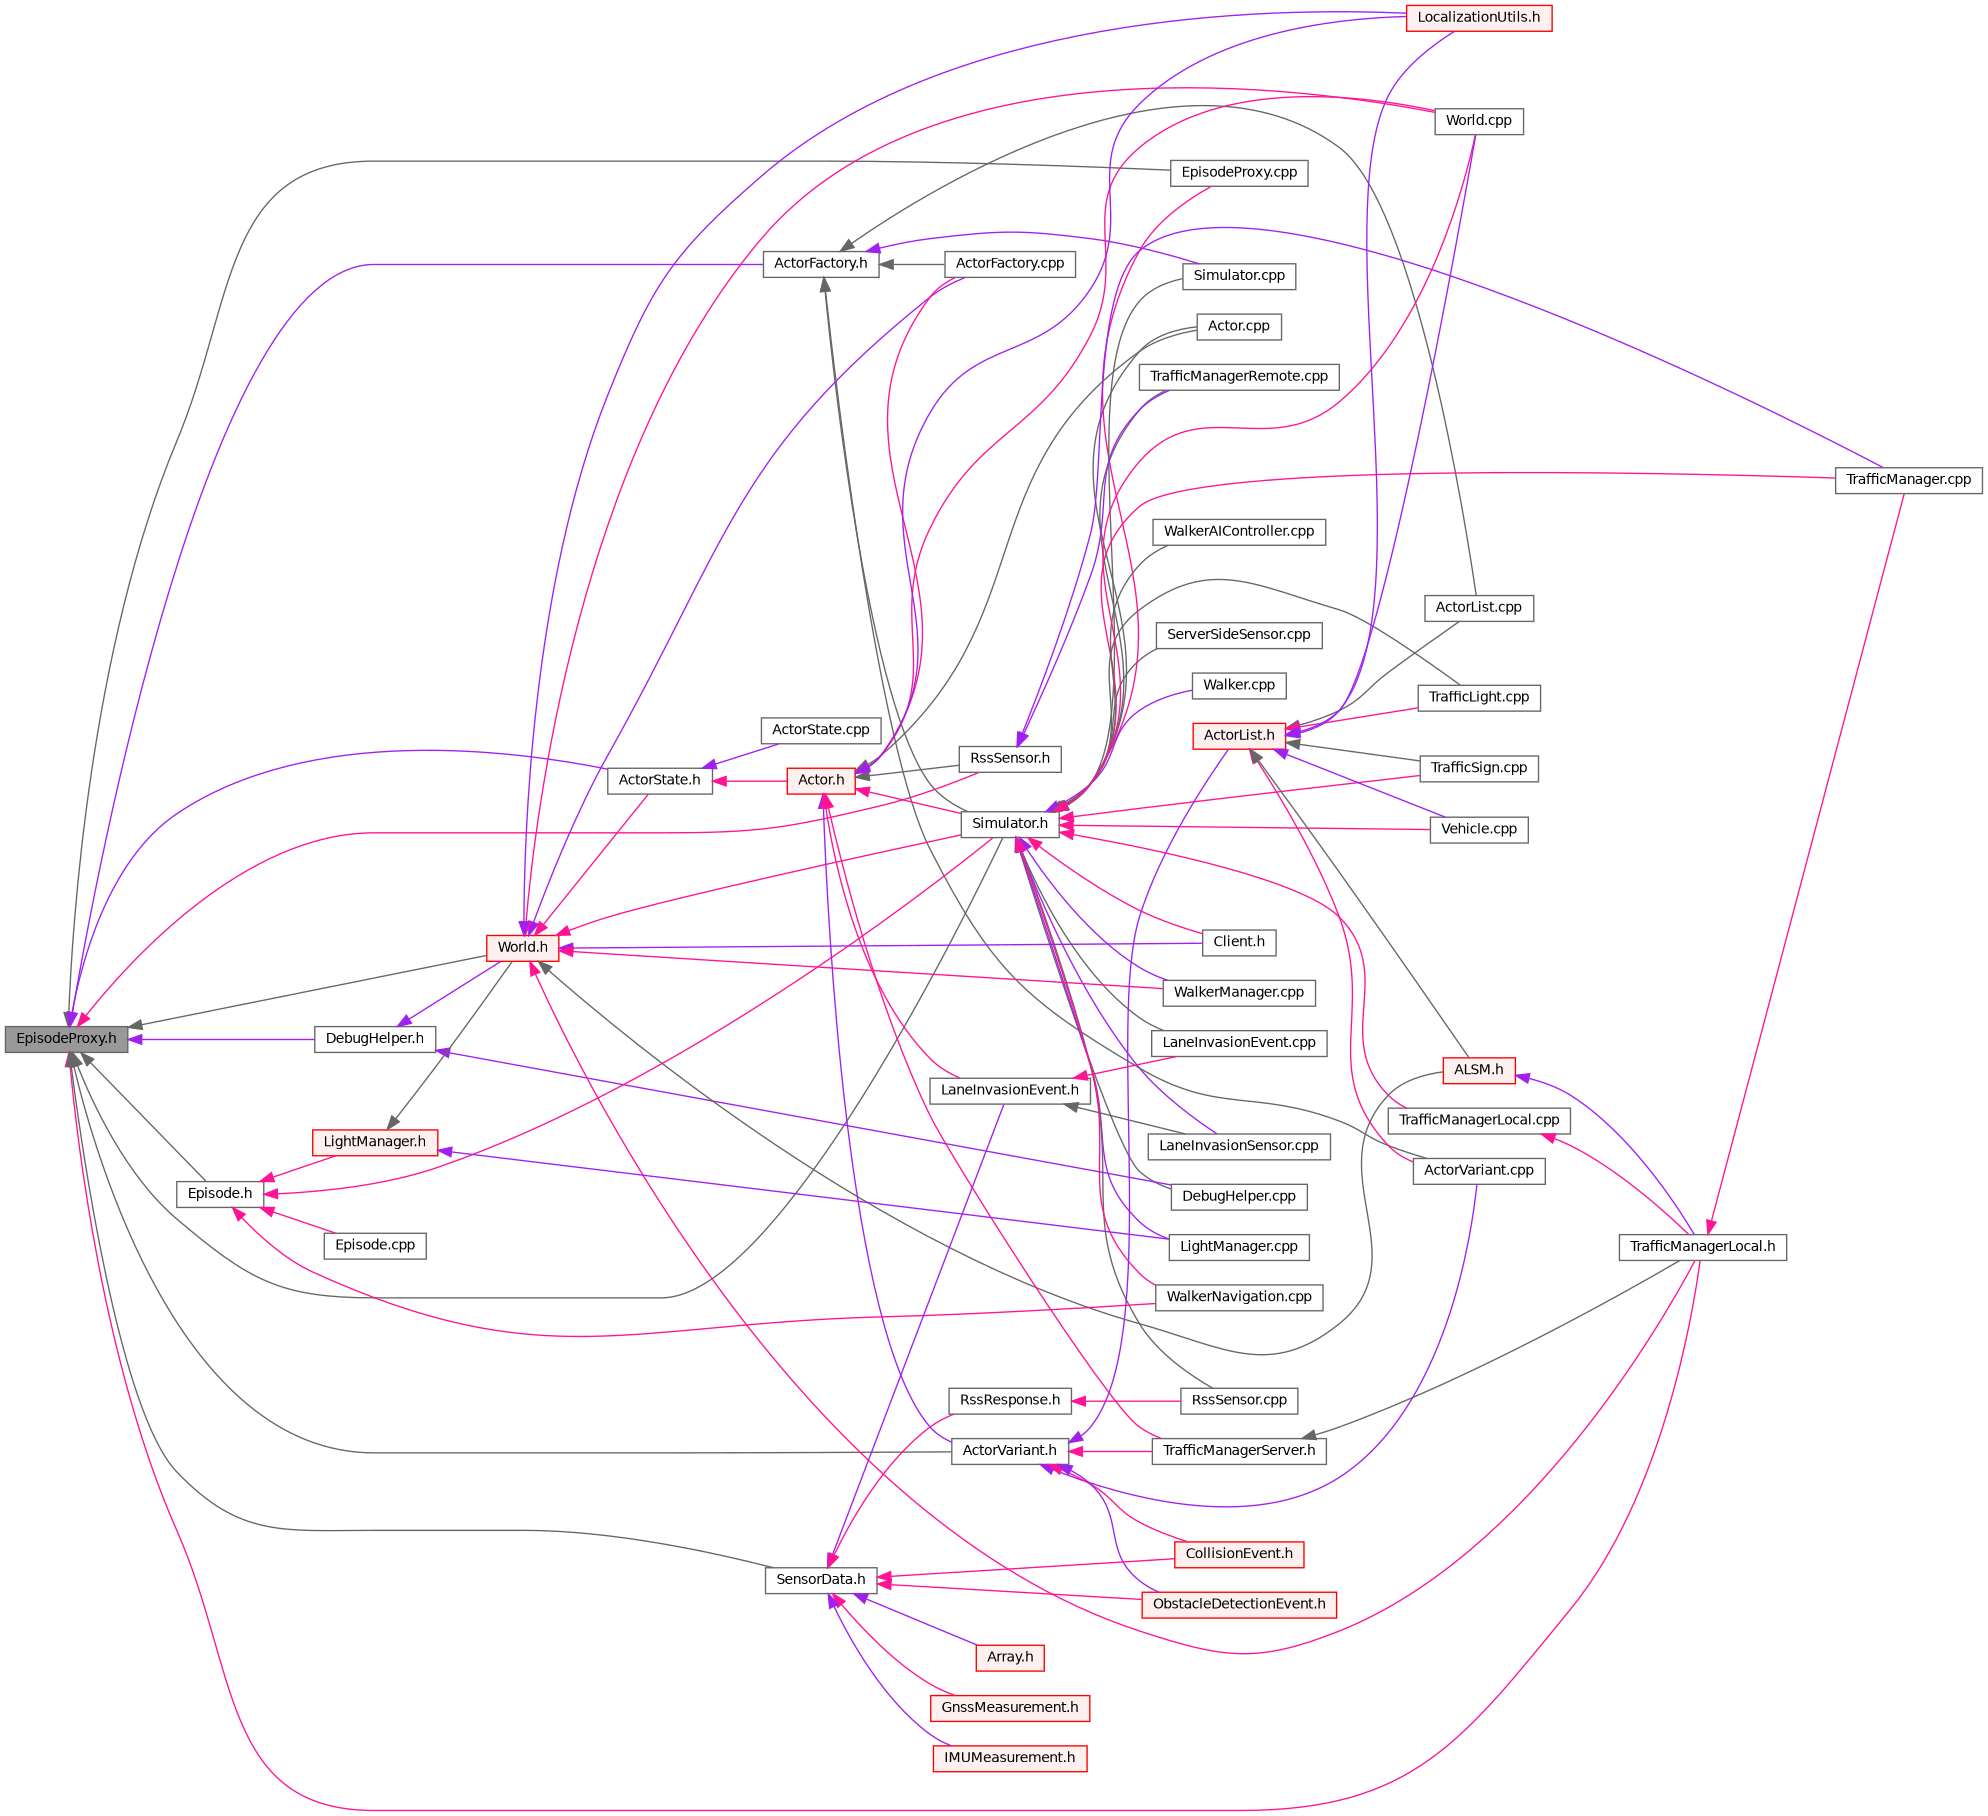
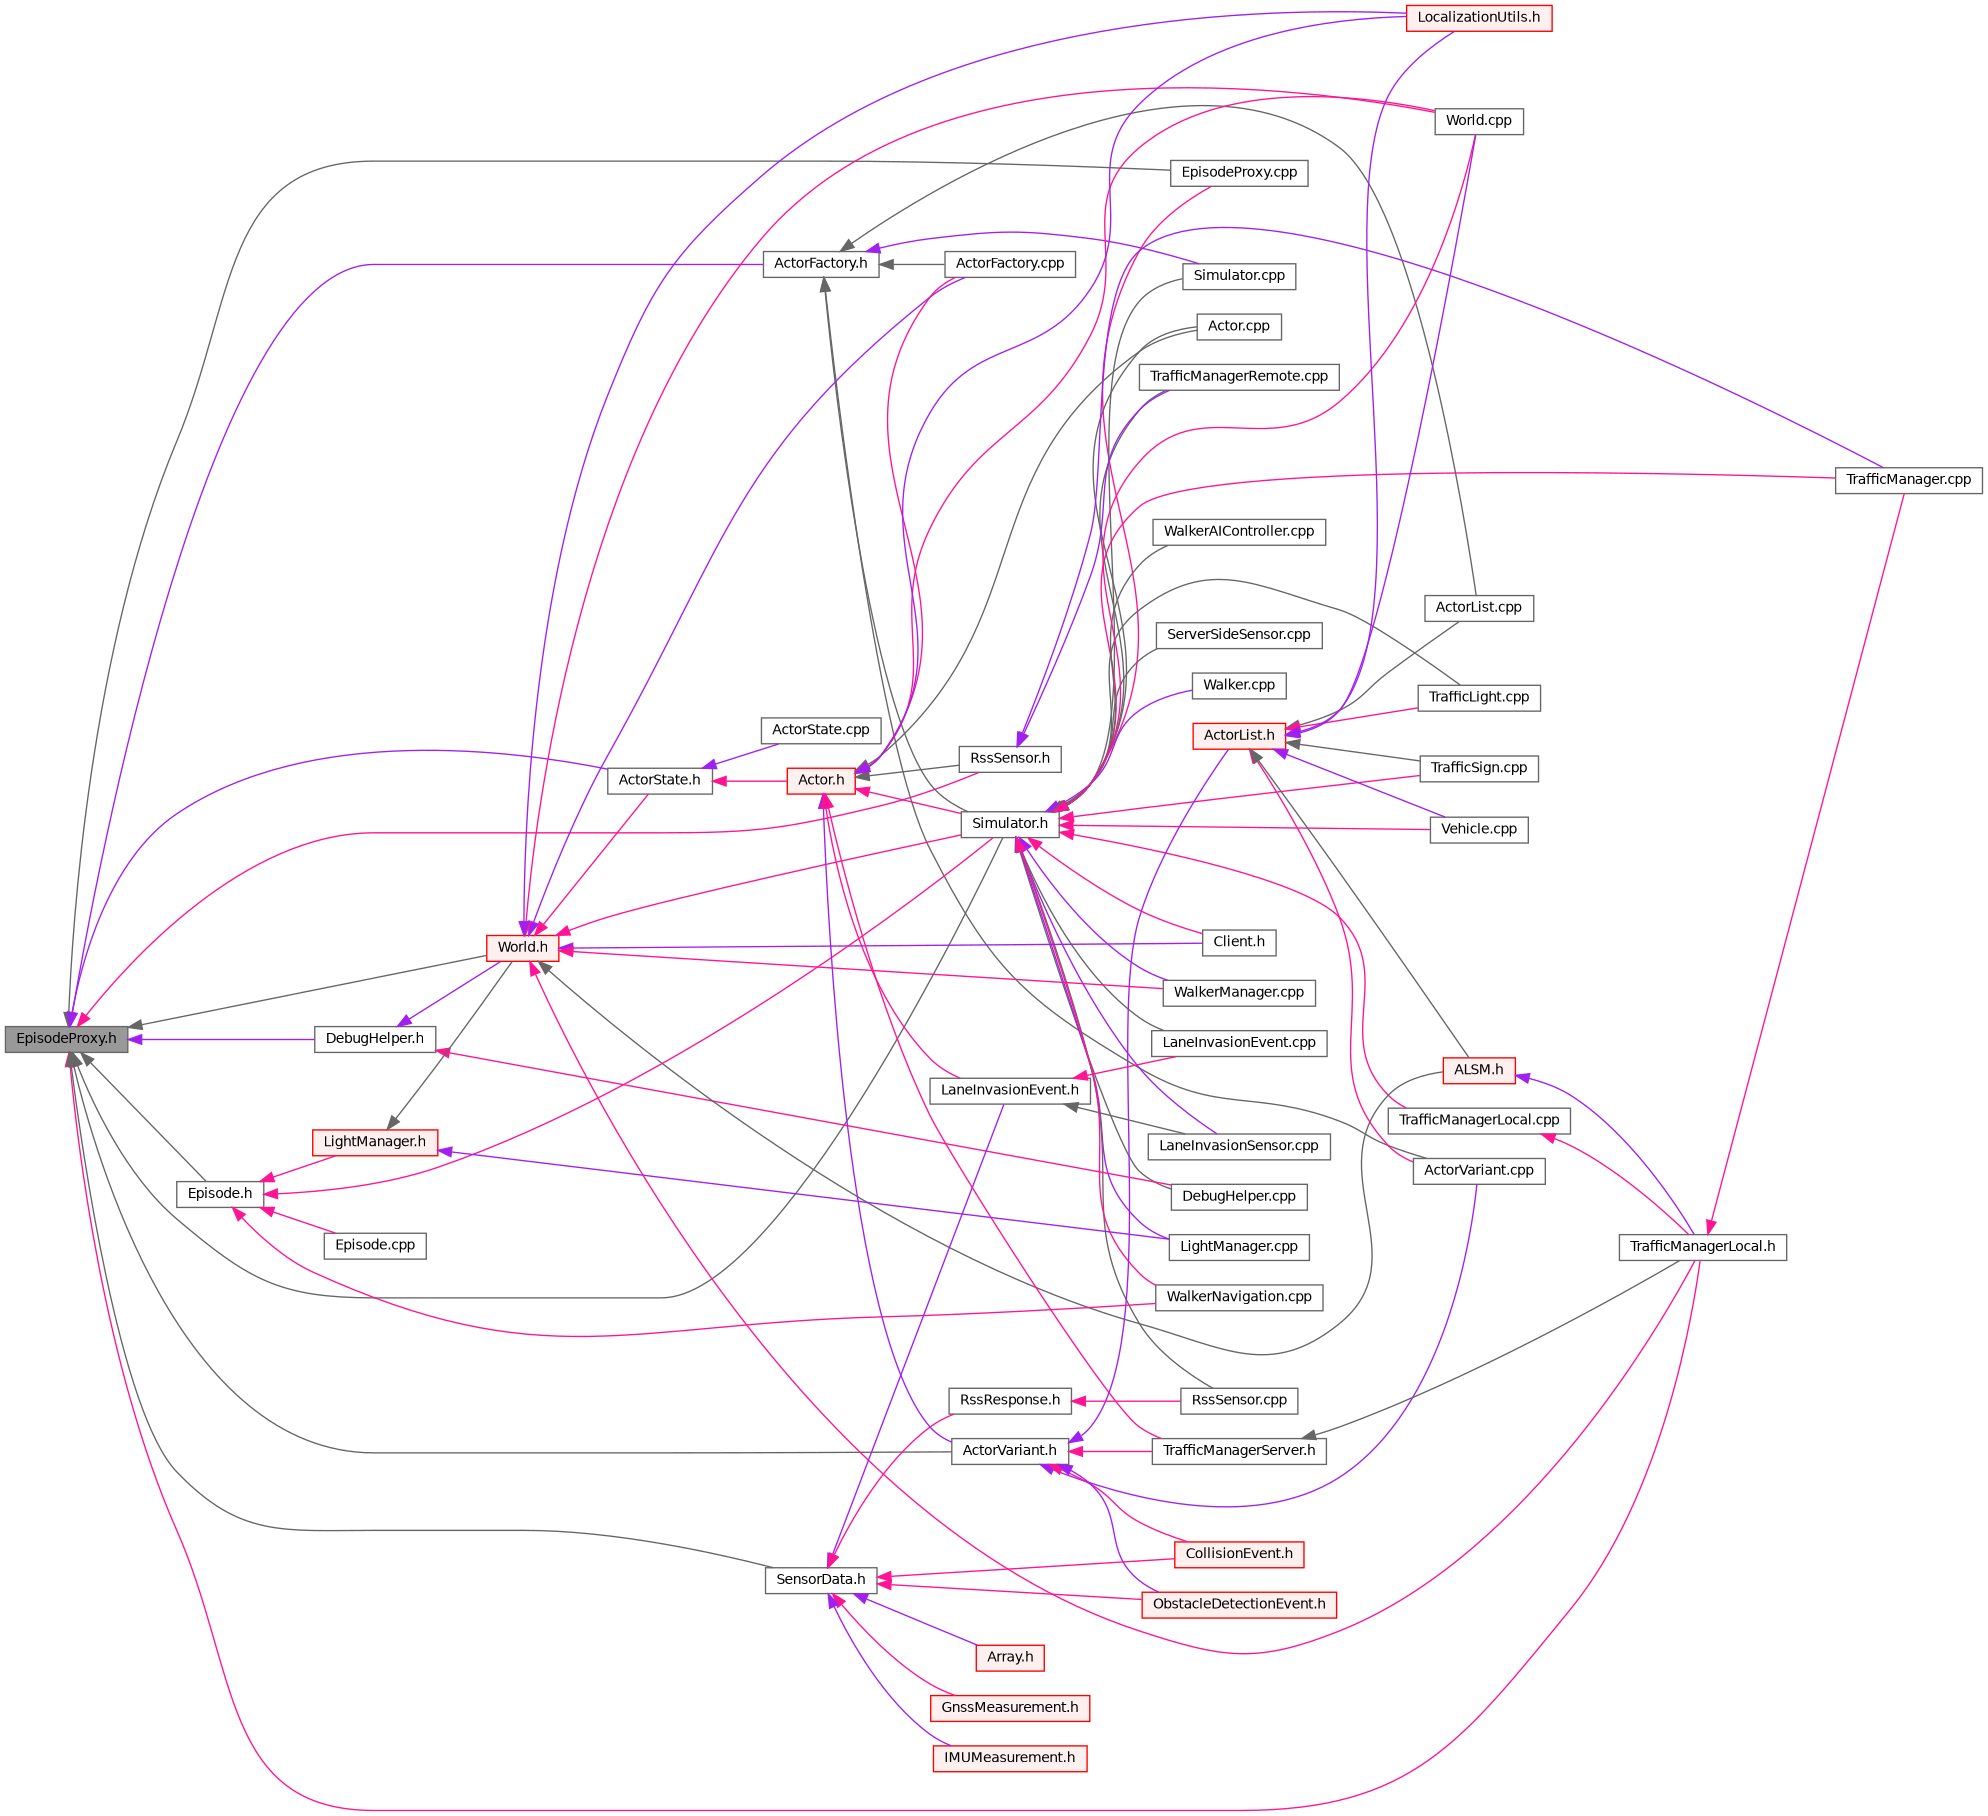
(811, 1119) -> (811, 1119)
